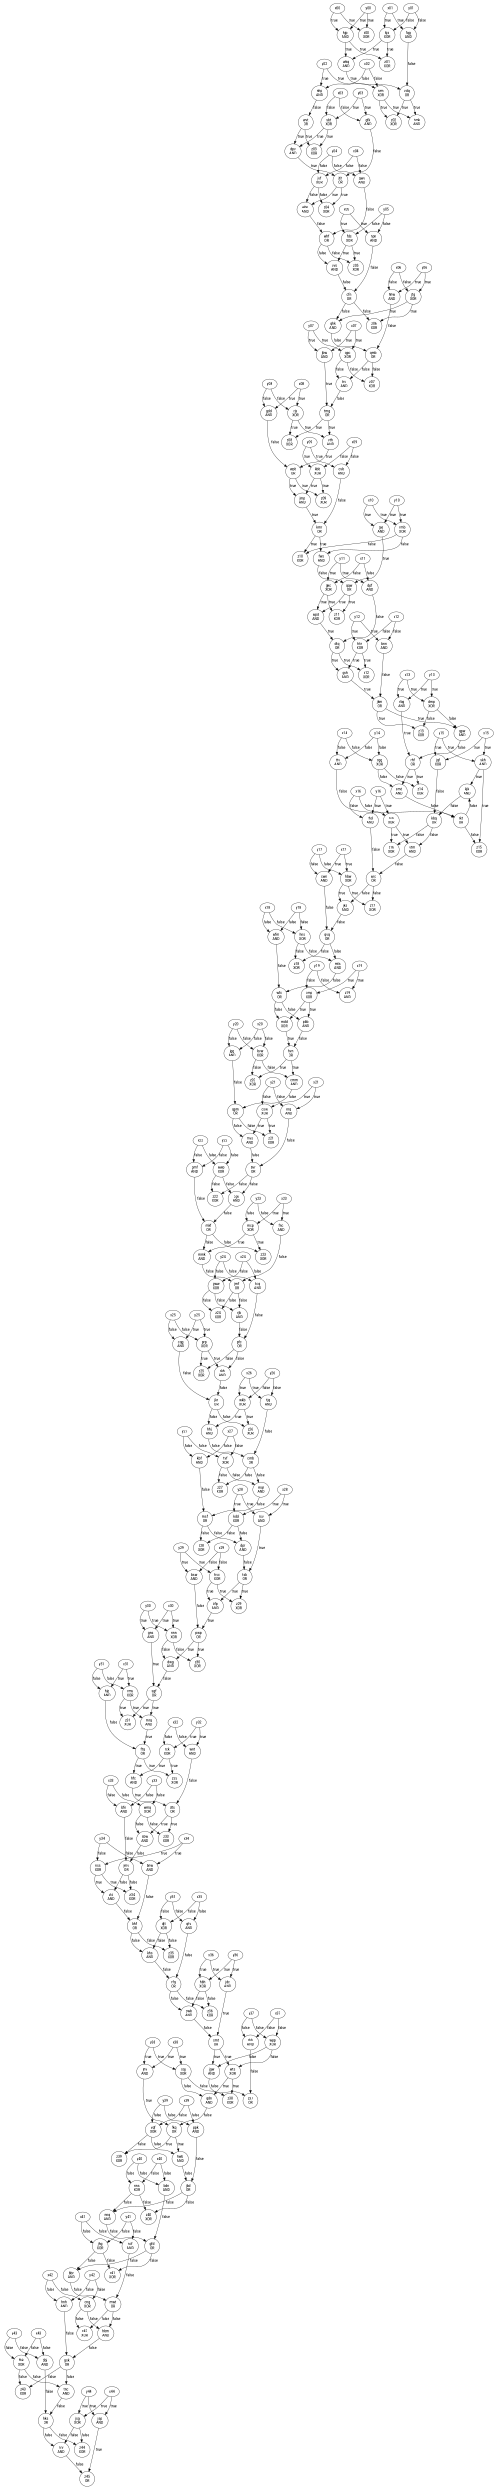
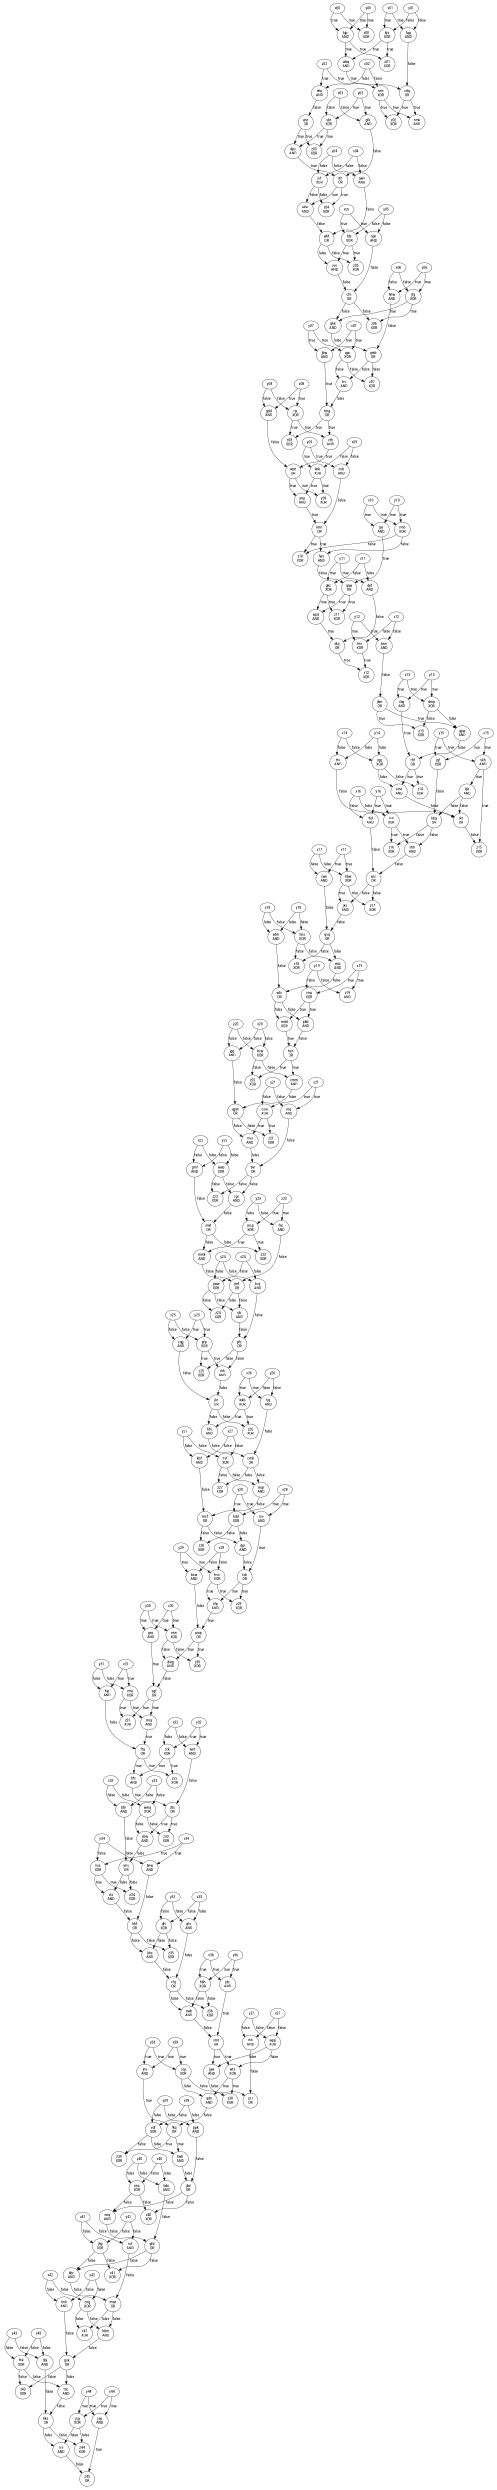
(345, 675) -> none
(469, 808) -> (460, 804)
